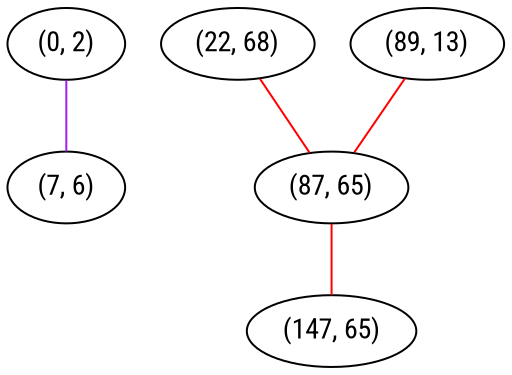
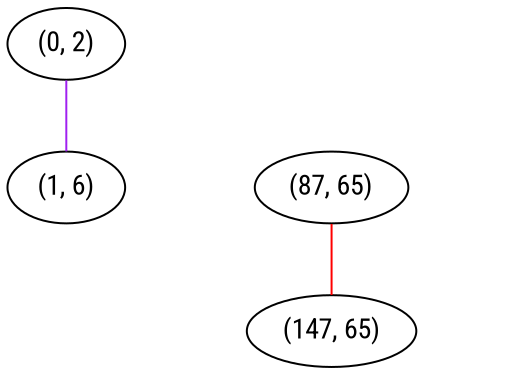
(238, 44) -> none
(427, 44) -> none
(66, 187) -> (66, 187)
